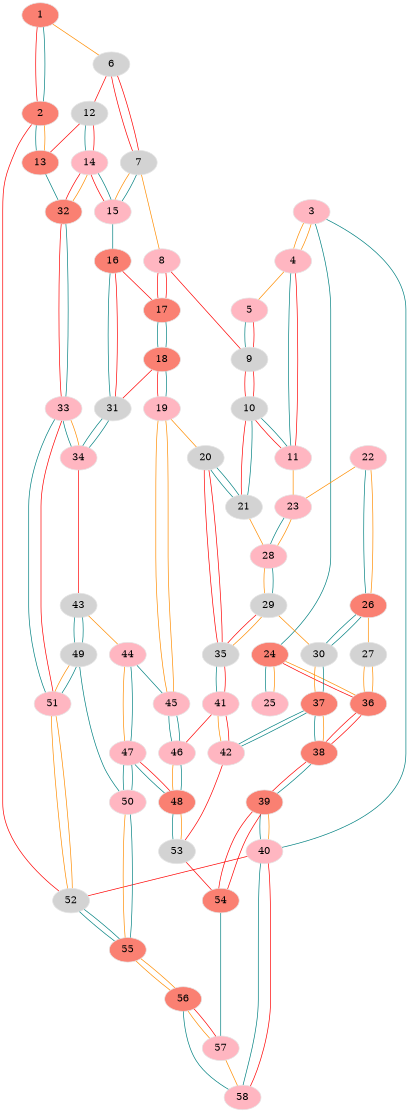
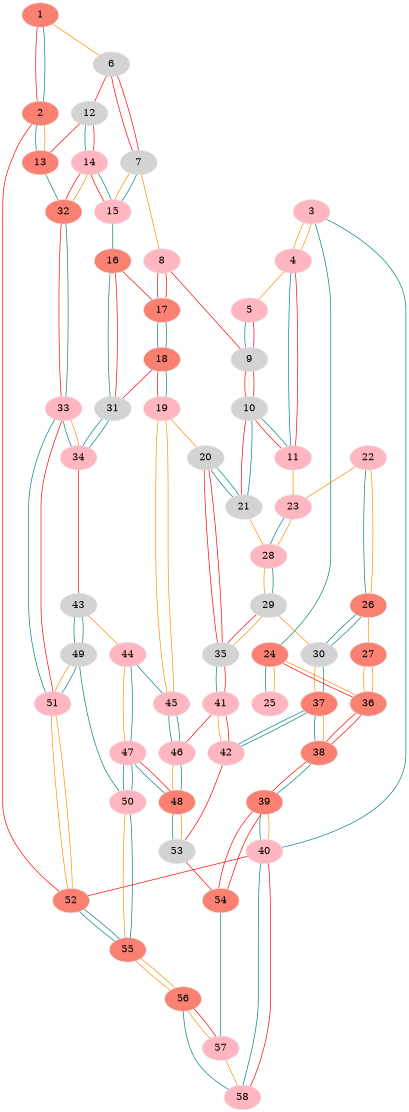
(368, 655) -> (368, 655)
(71, 901) -> (71, 901)
